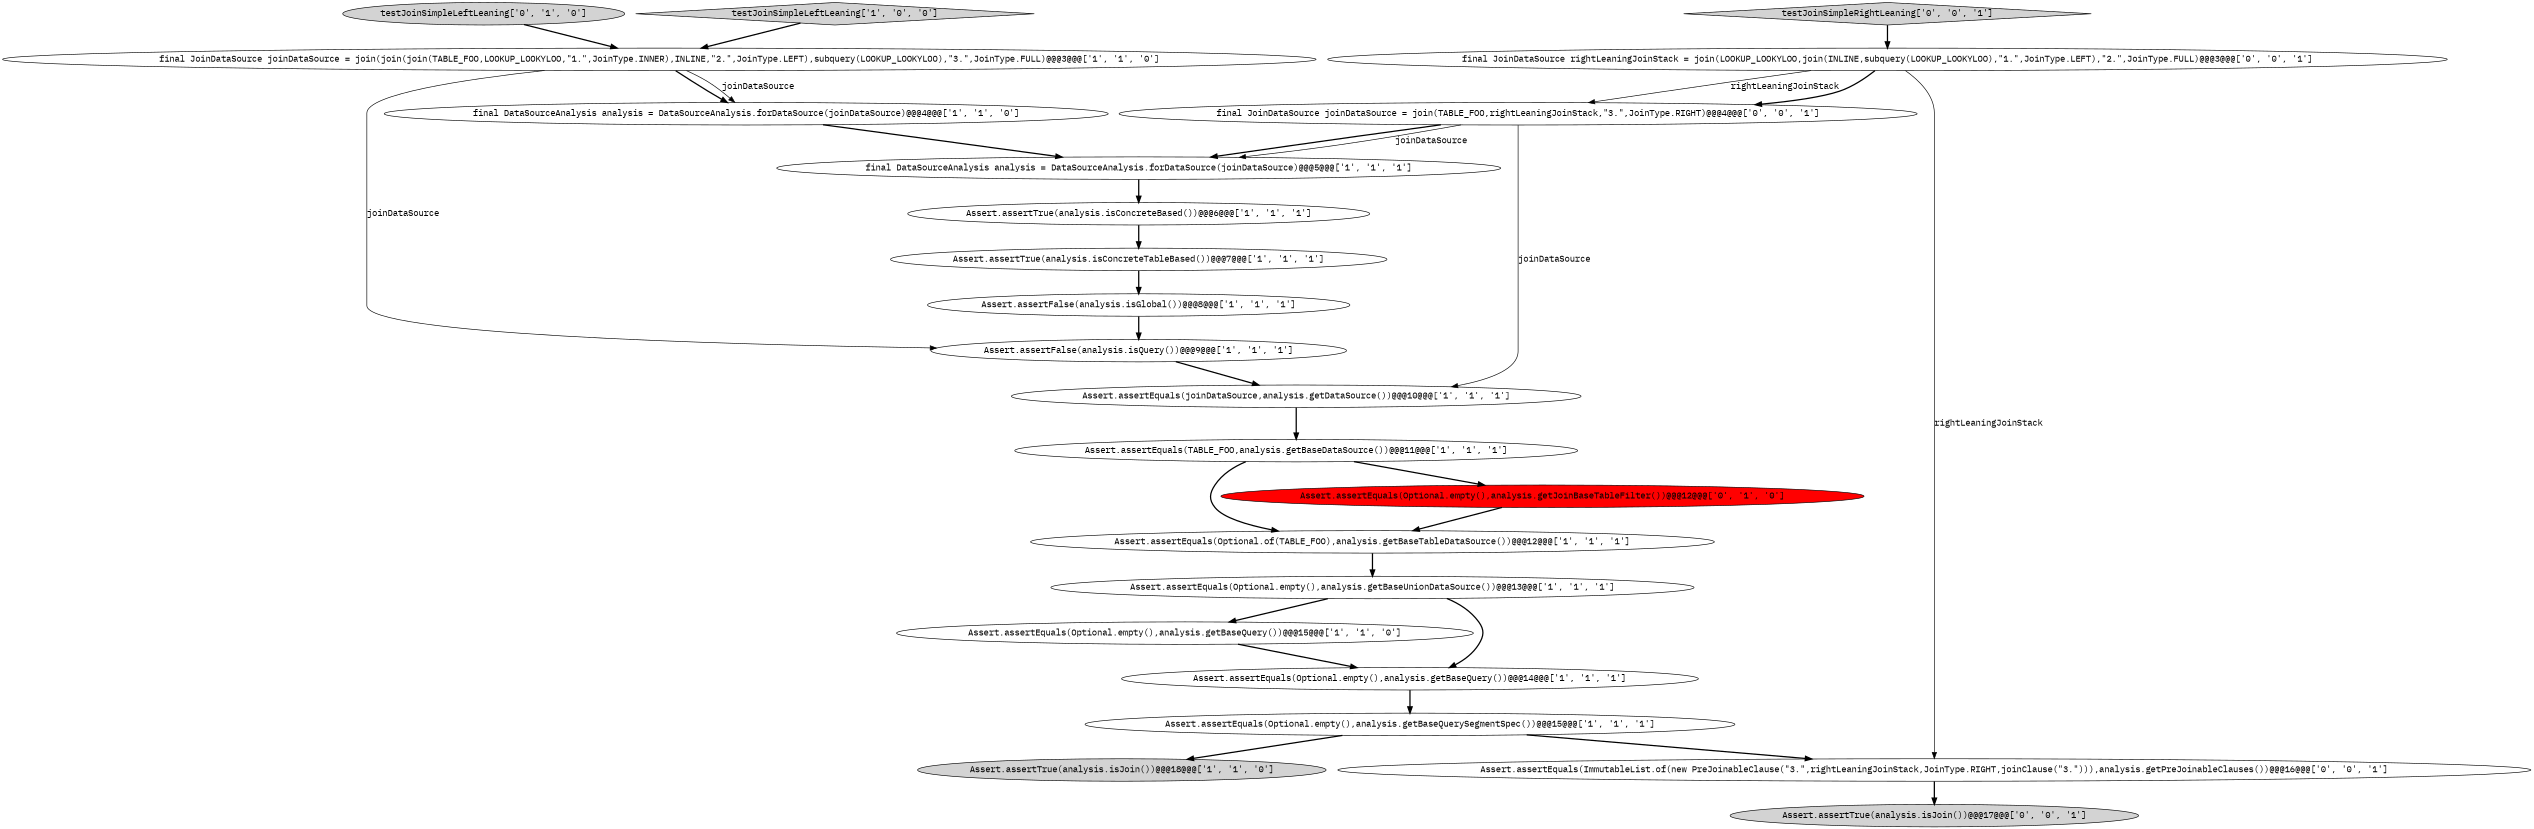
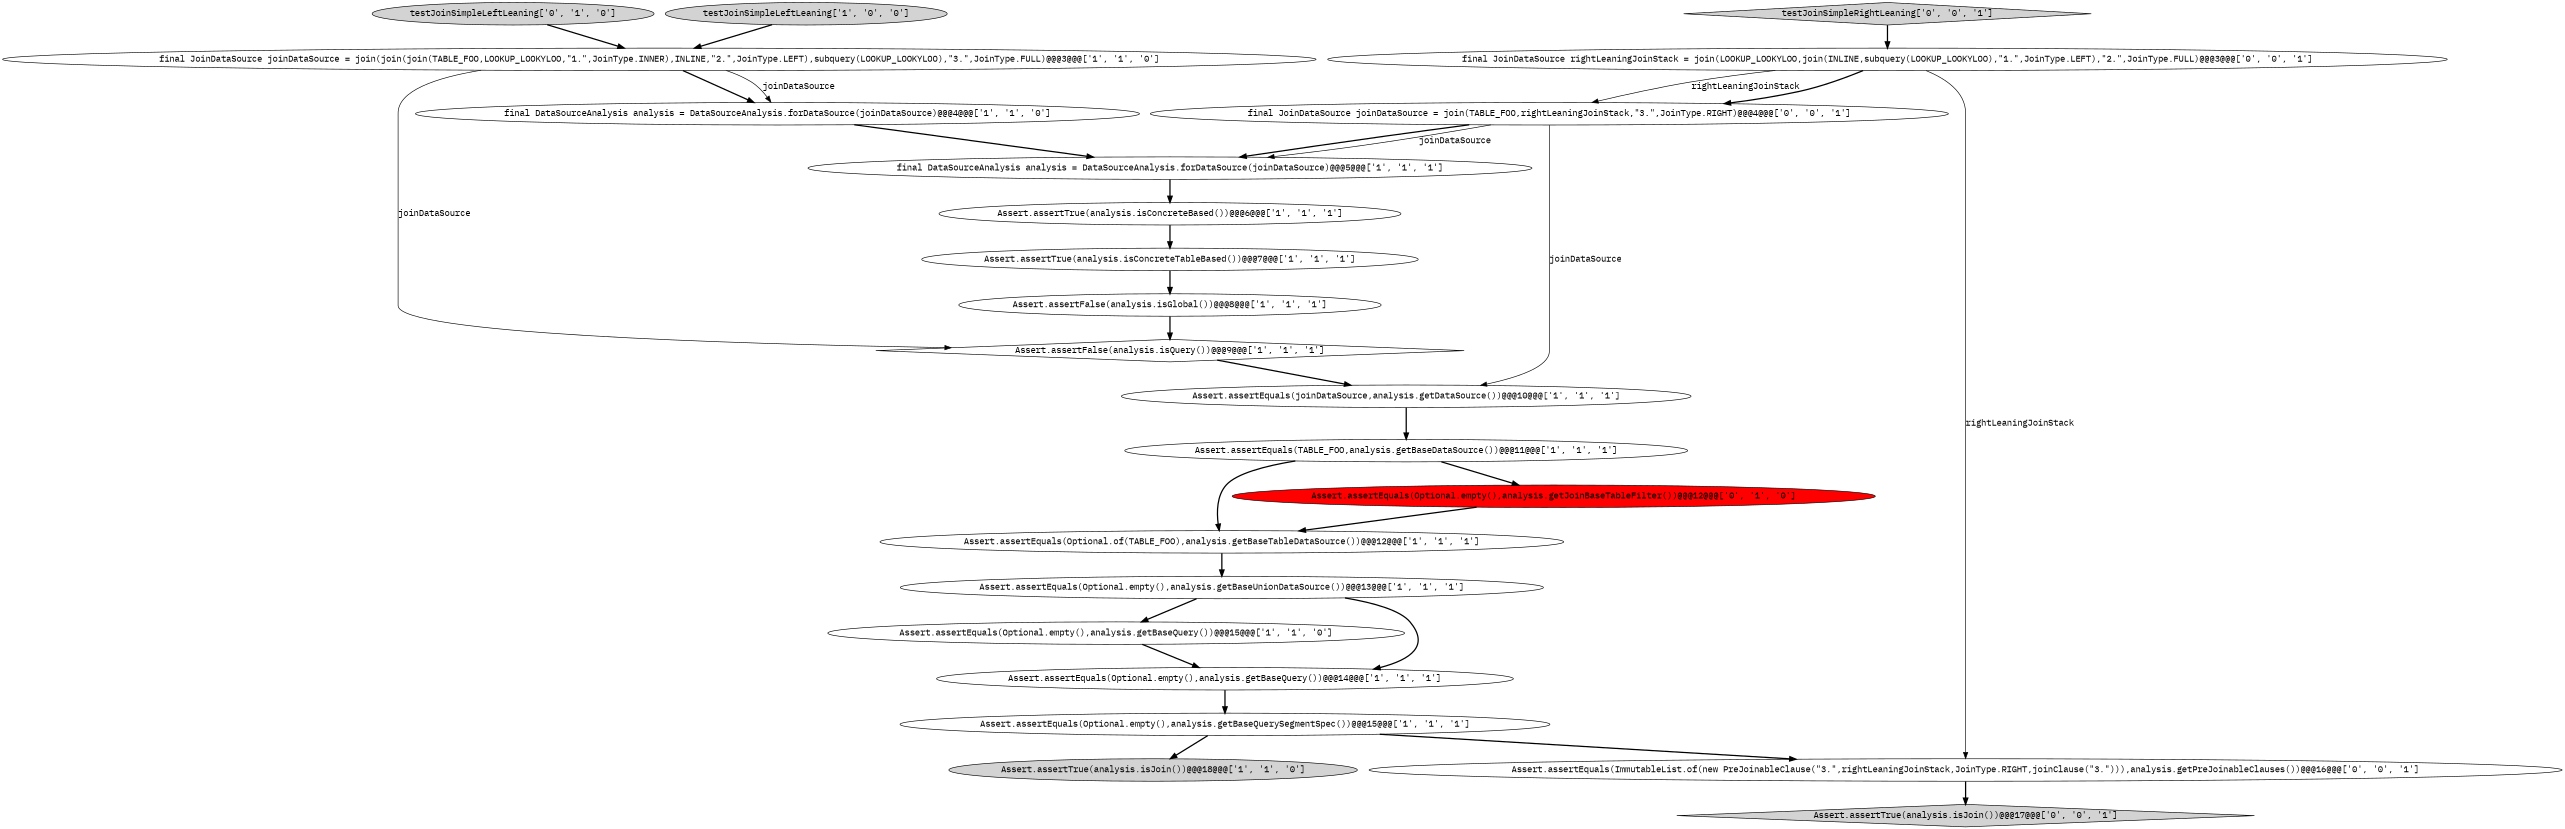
(835, 14) -> (806, 14)
(1139, 351) -> (1170, 351)
(1934, 816) -> (1966, 816)
